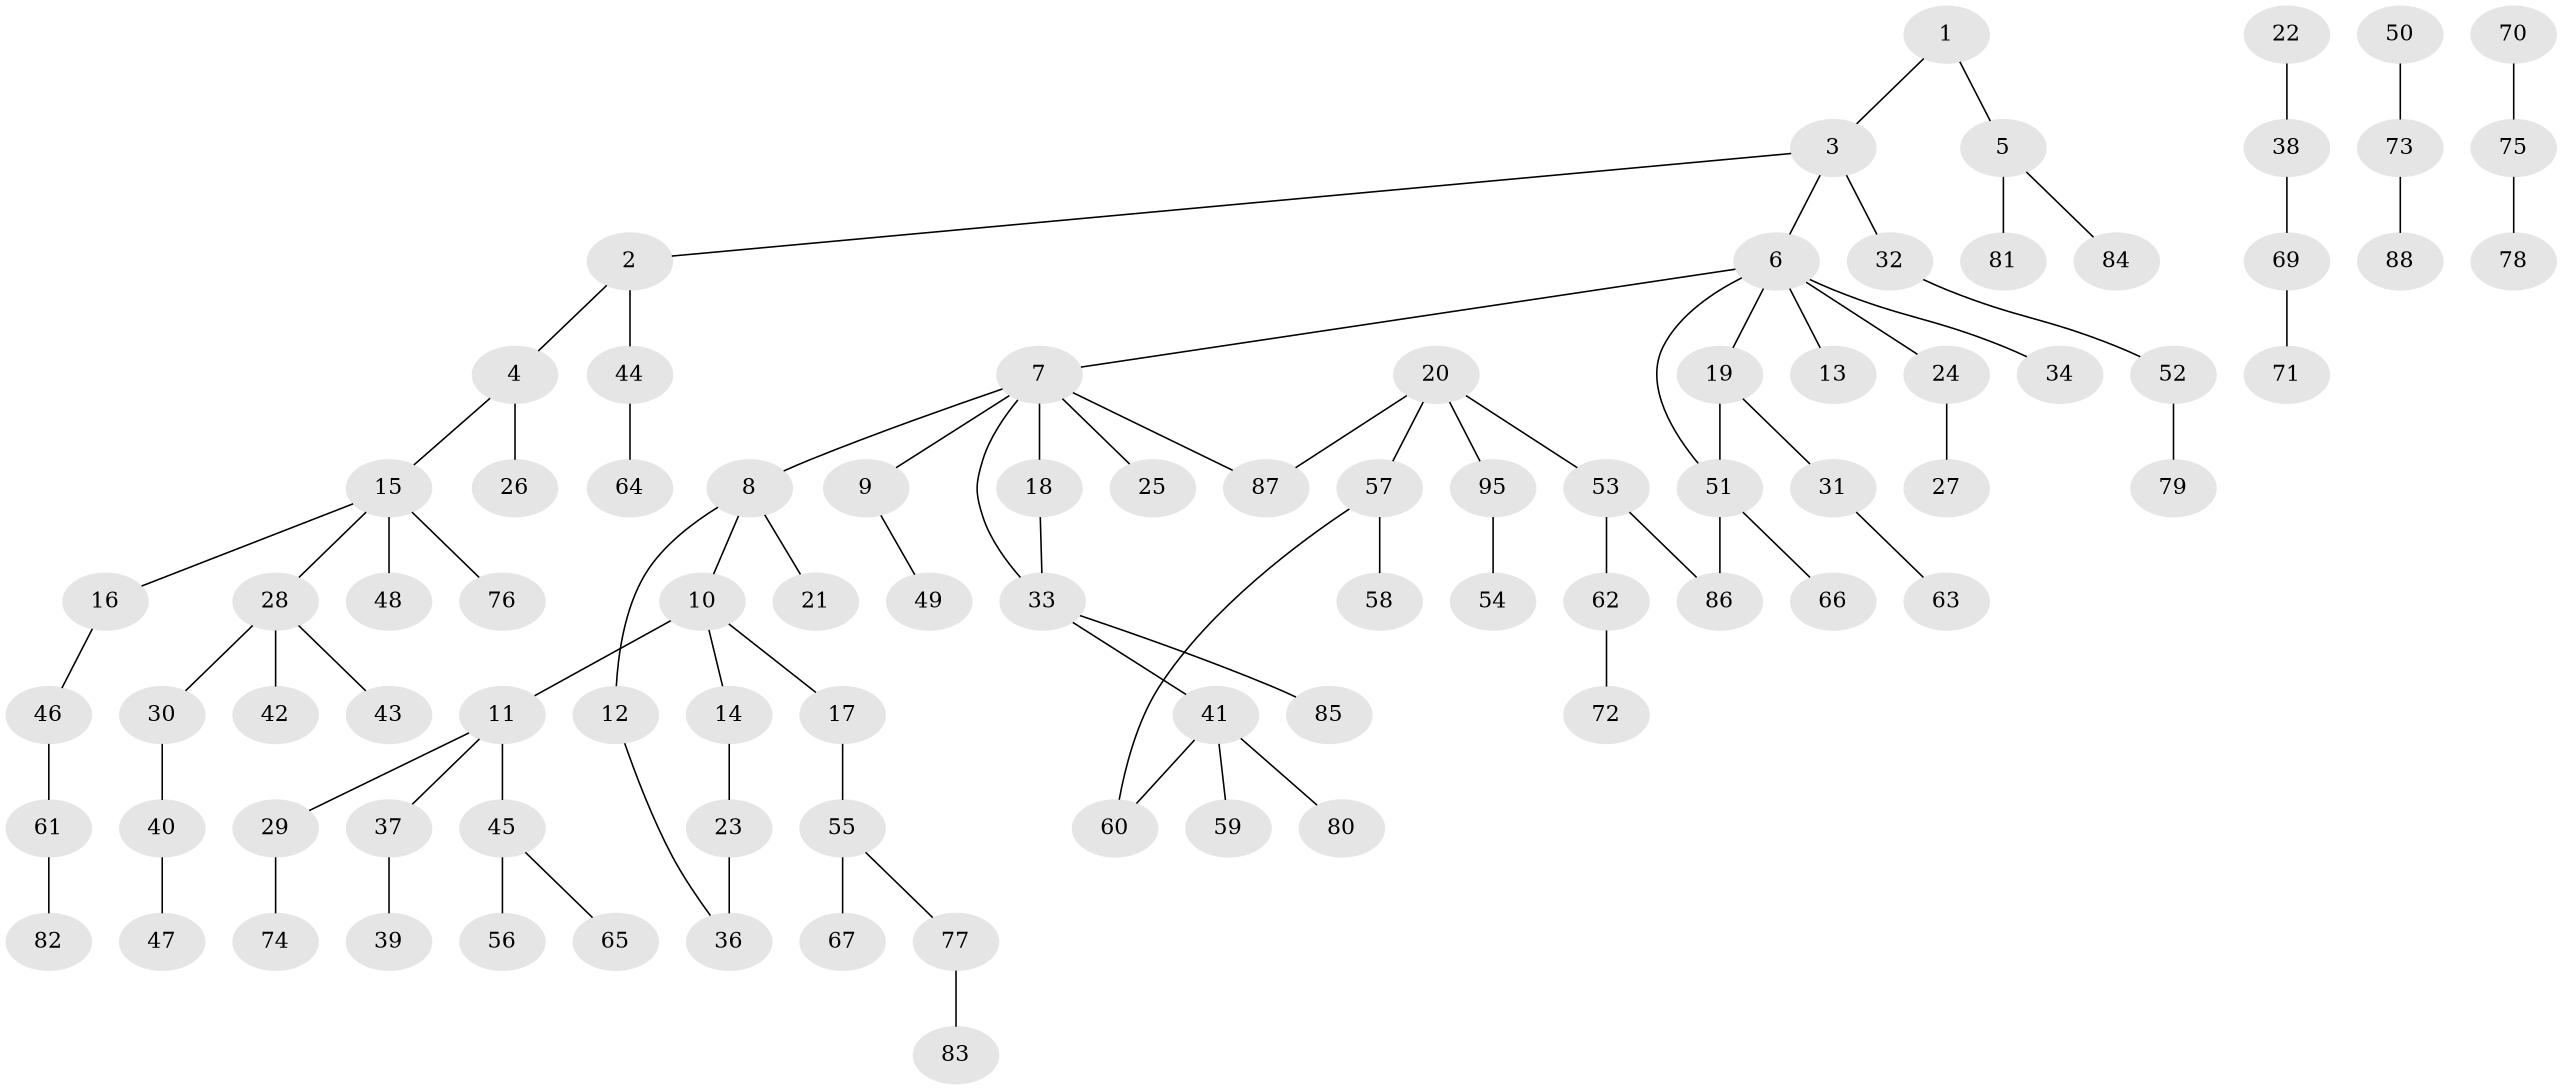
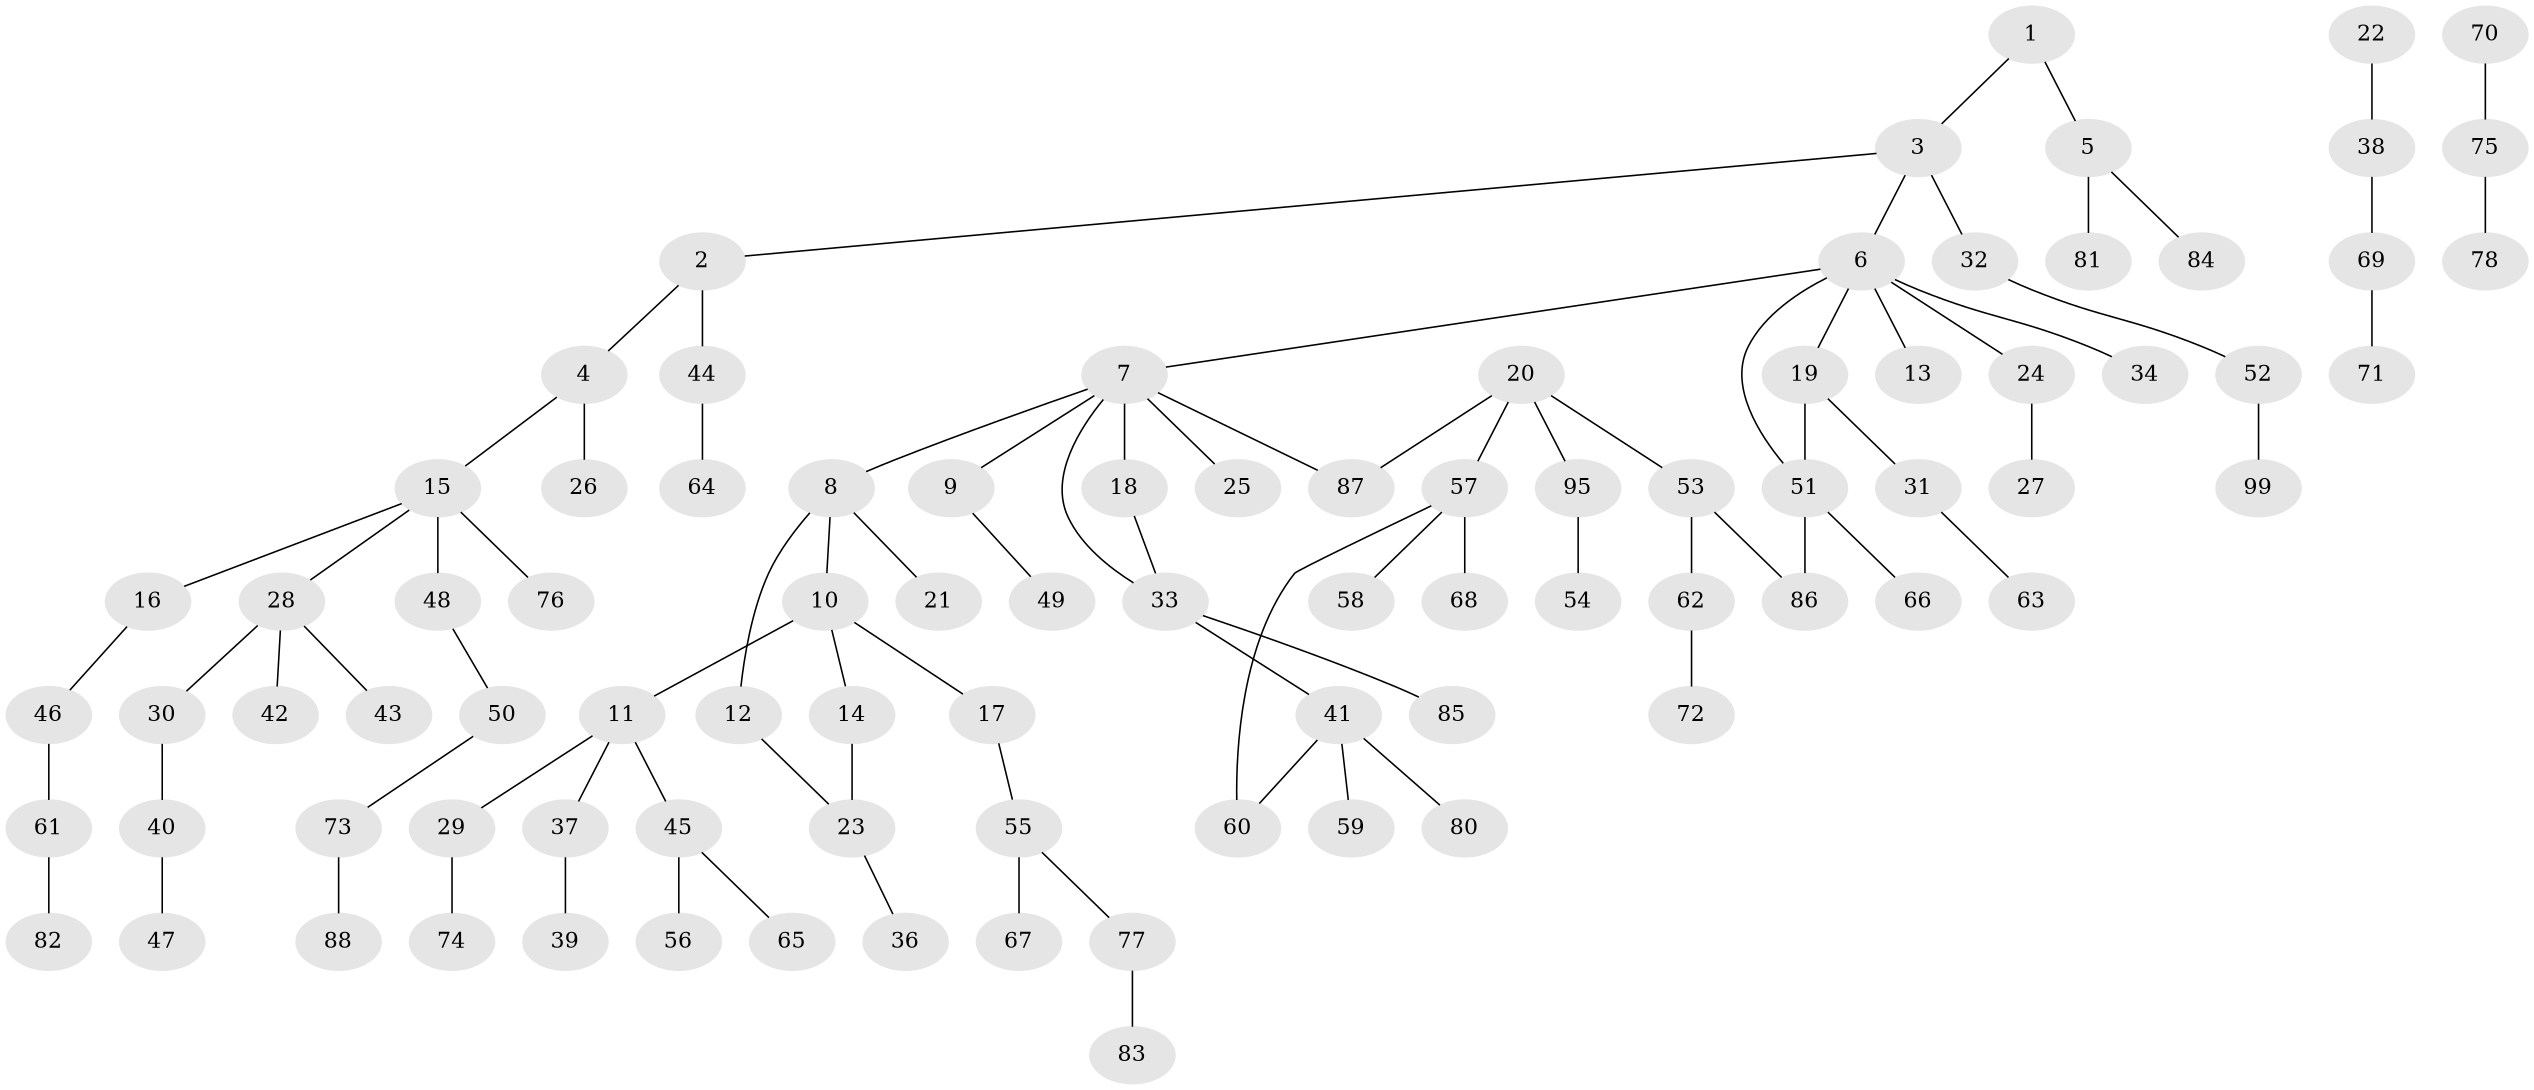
(2174, 488) -> (2259, 488)
none -> (1465, 602)
none -> (470, 658)
(661, 833) -> (795, 772)
